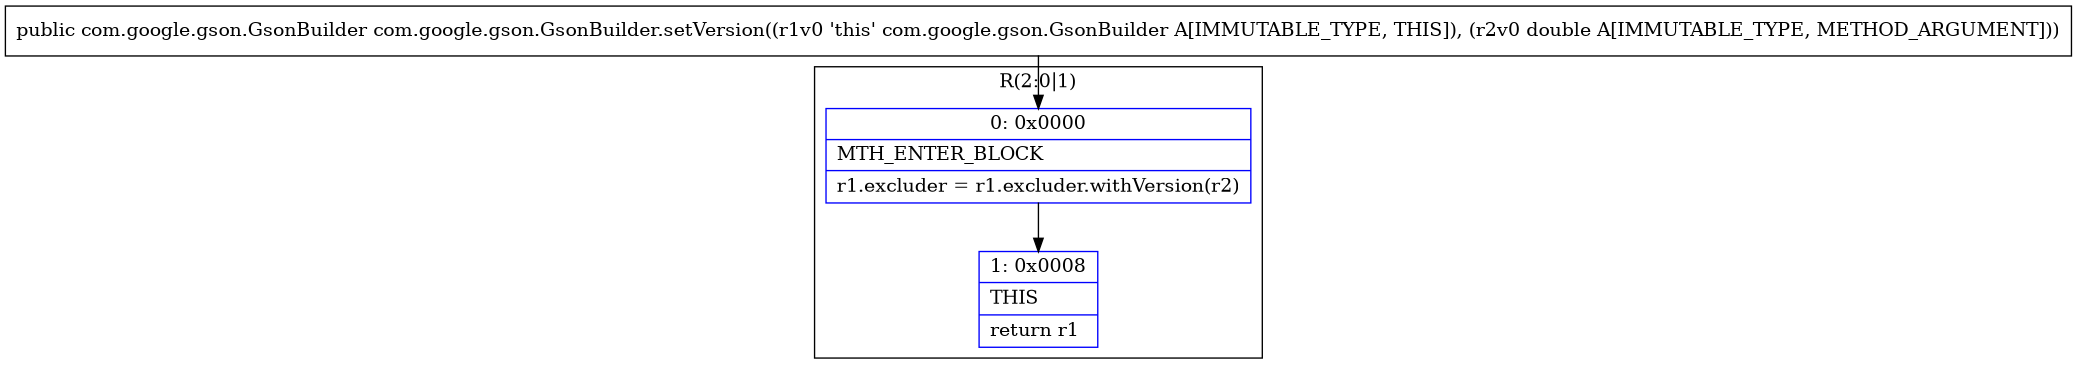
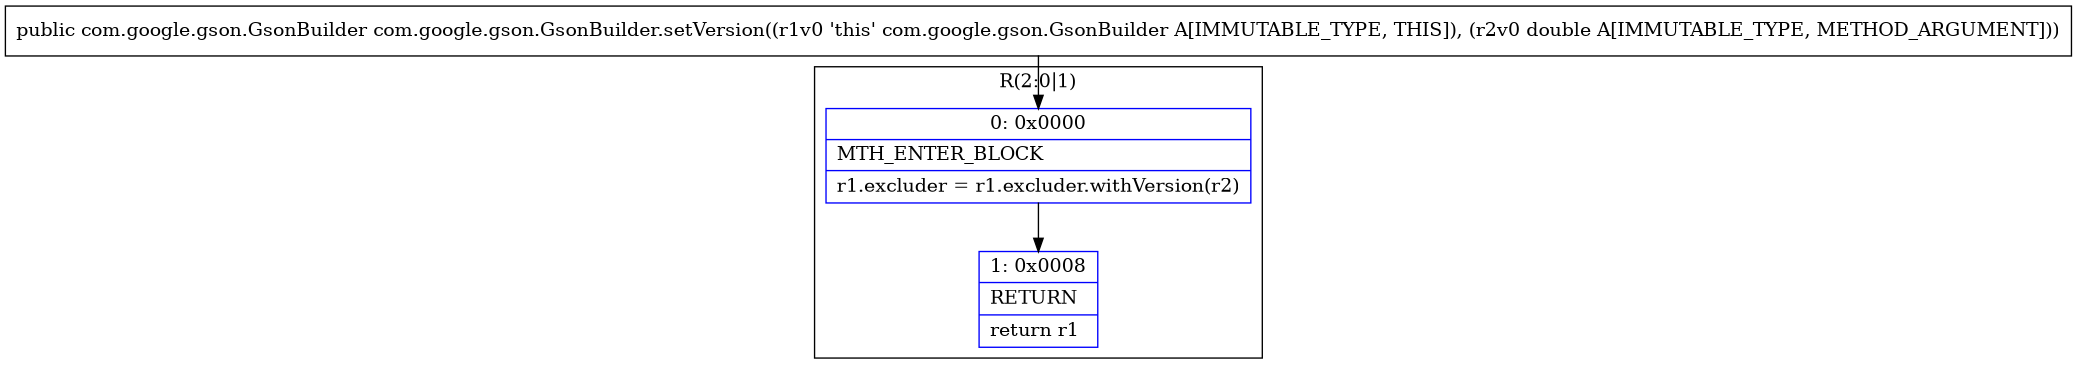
(1015, 298) -> (1034, 298)
